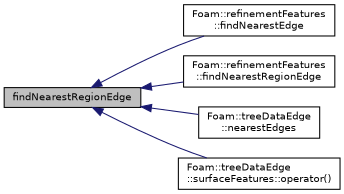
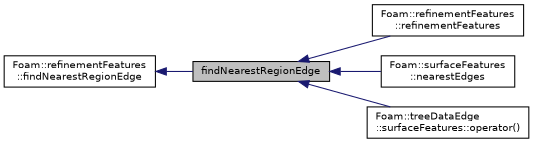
(259, 20) -> (448, 20)
(167, 84) -> (180, 71)
(259, 123) -> (448, 71)
